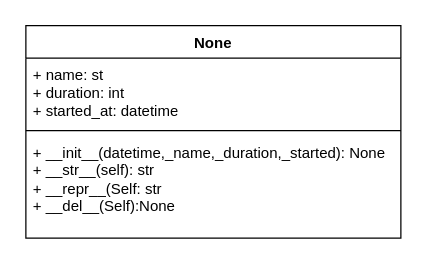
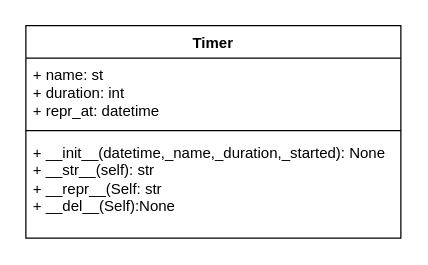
(213, 43) -> (213, 43)
(118, 94) -> (105, 94)
